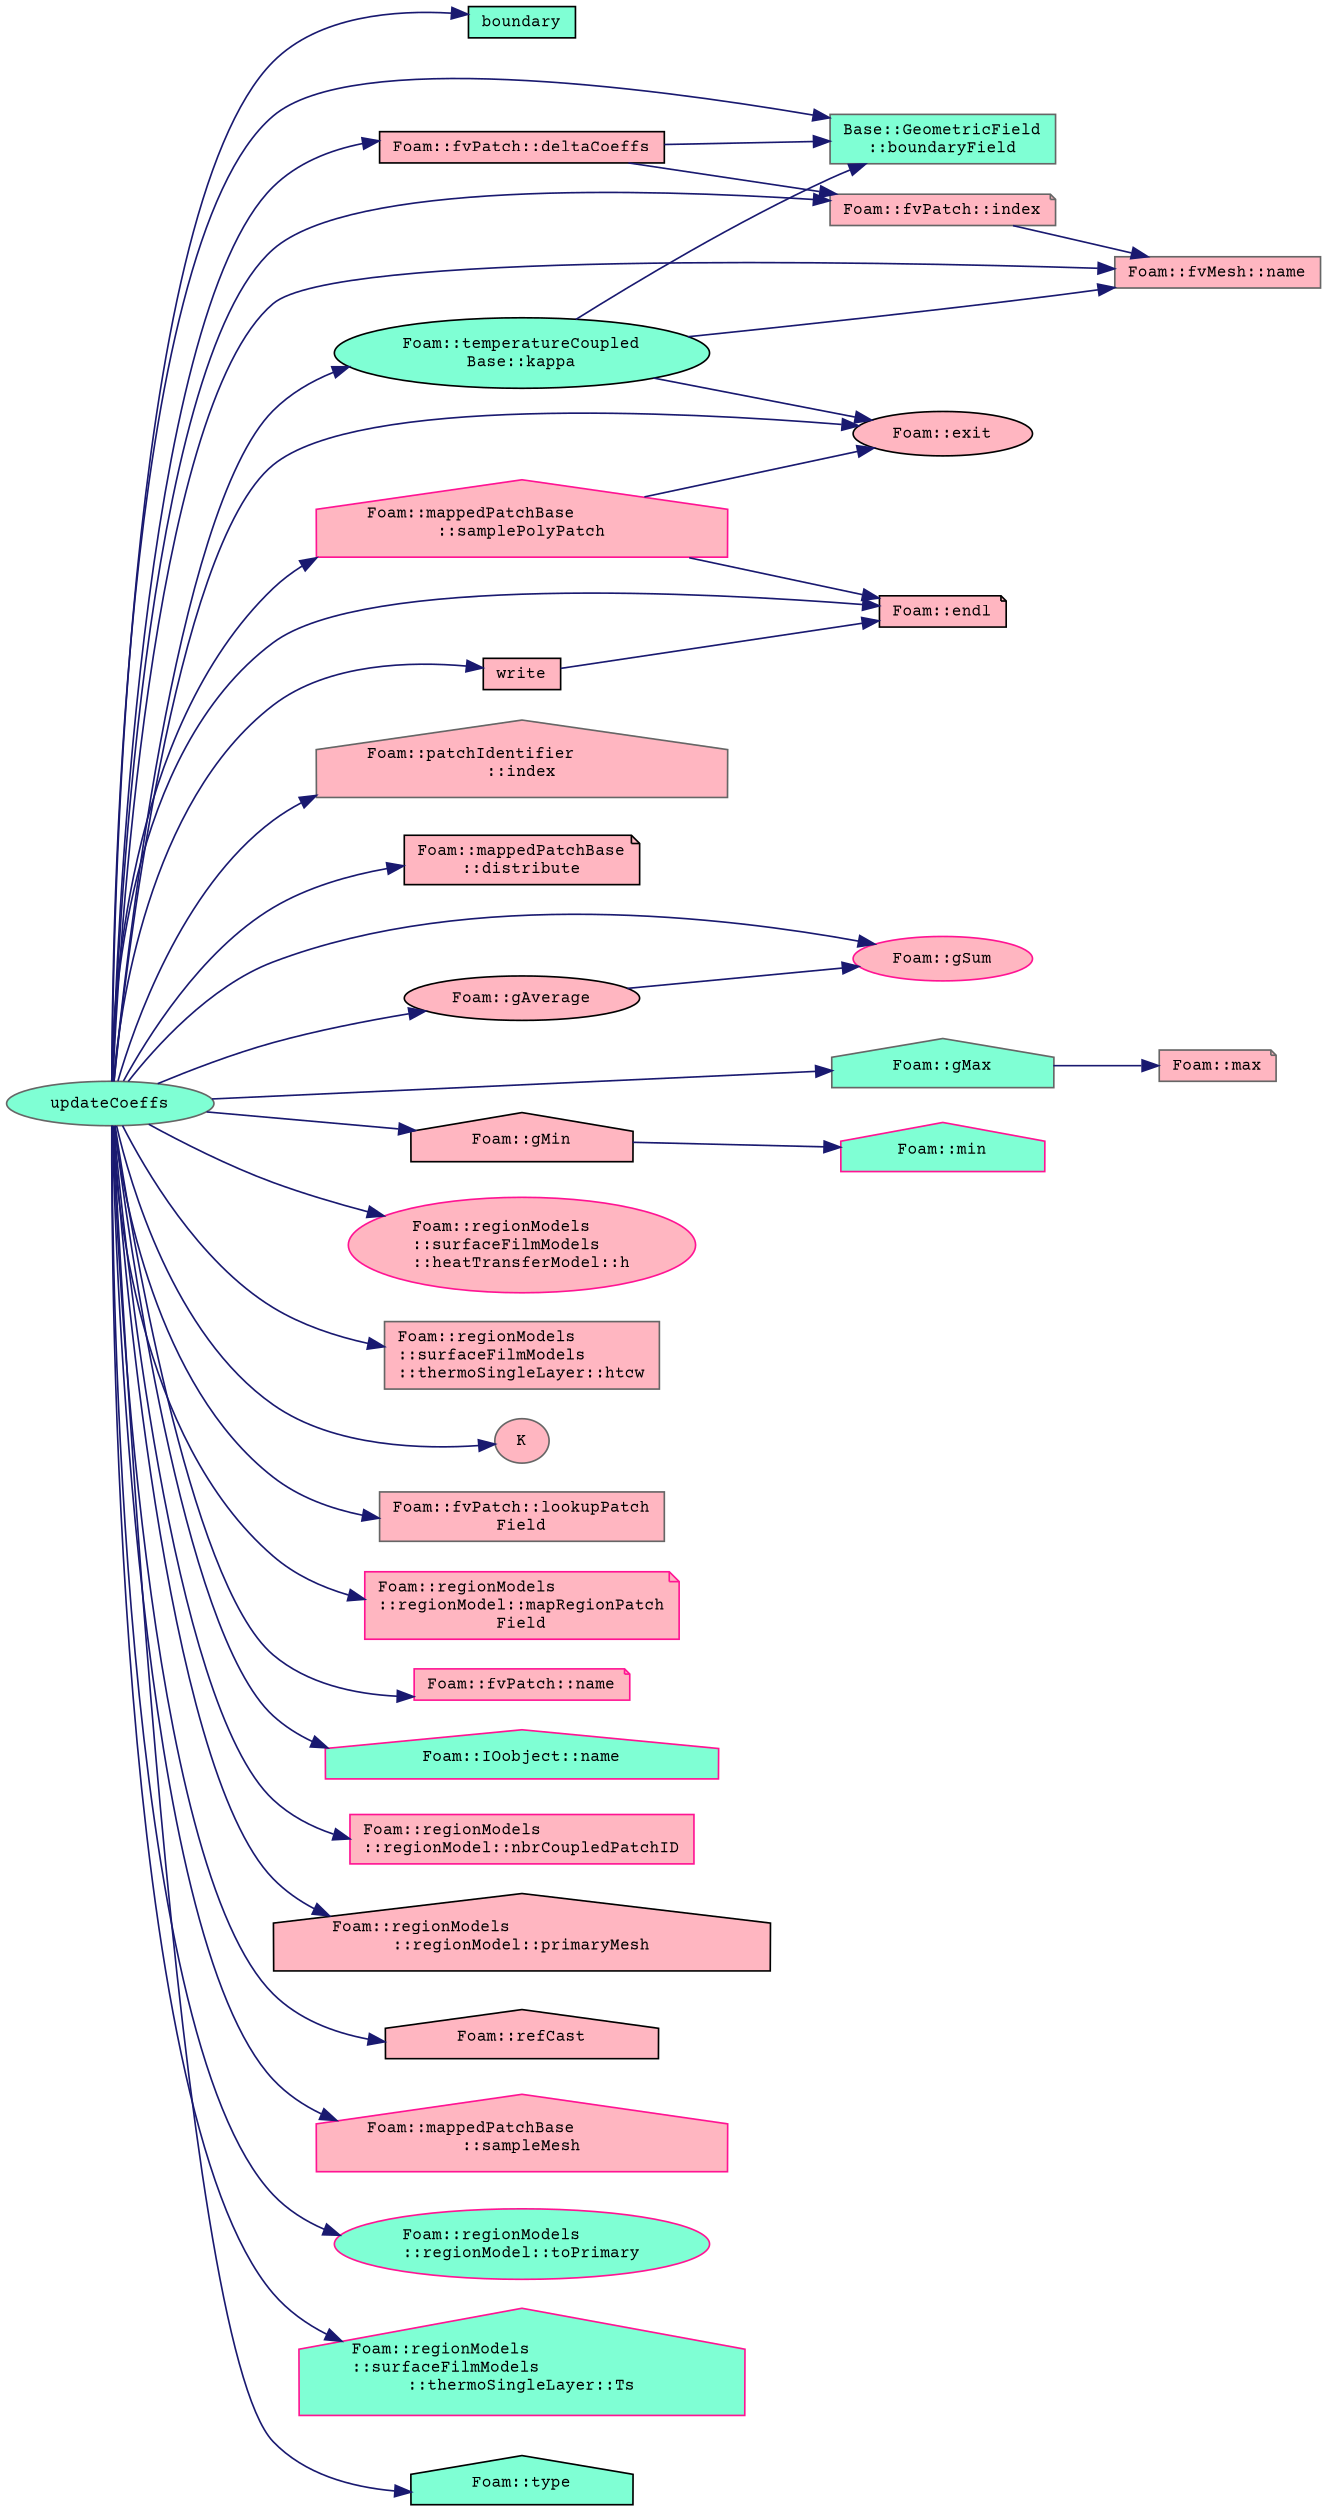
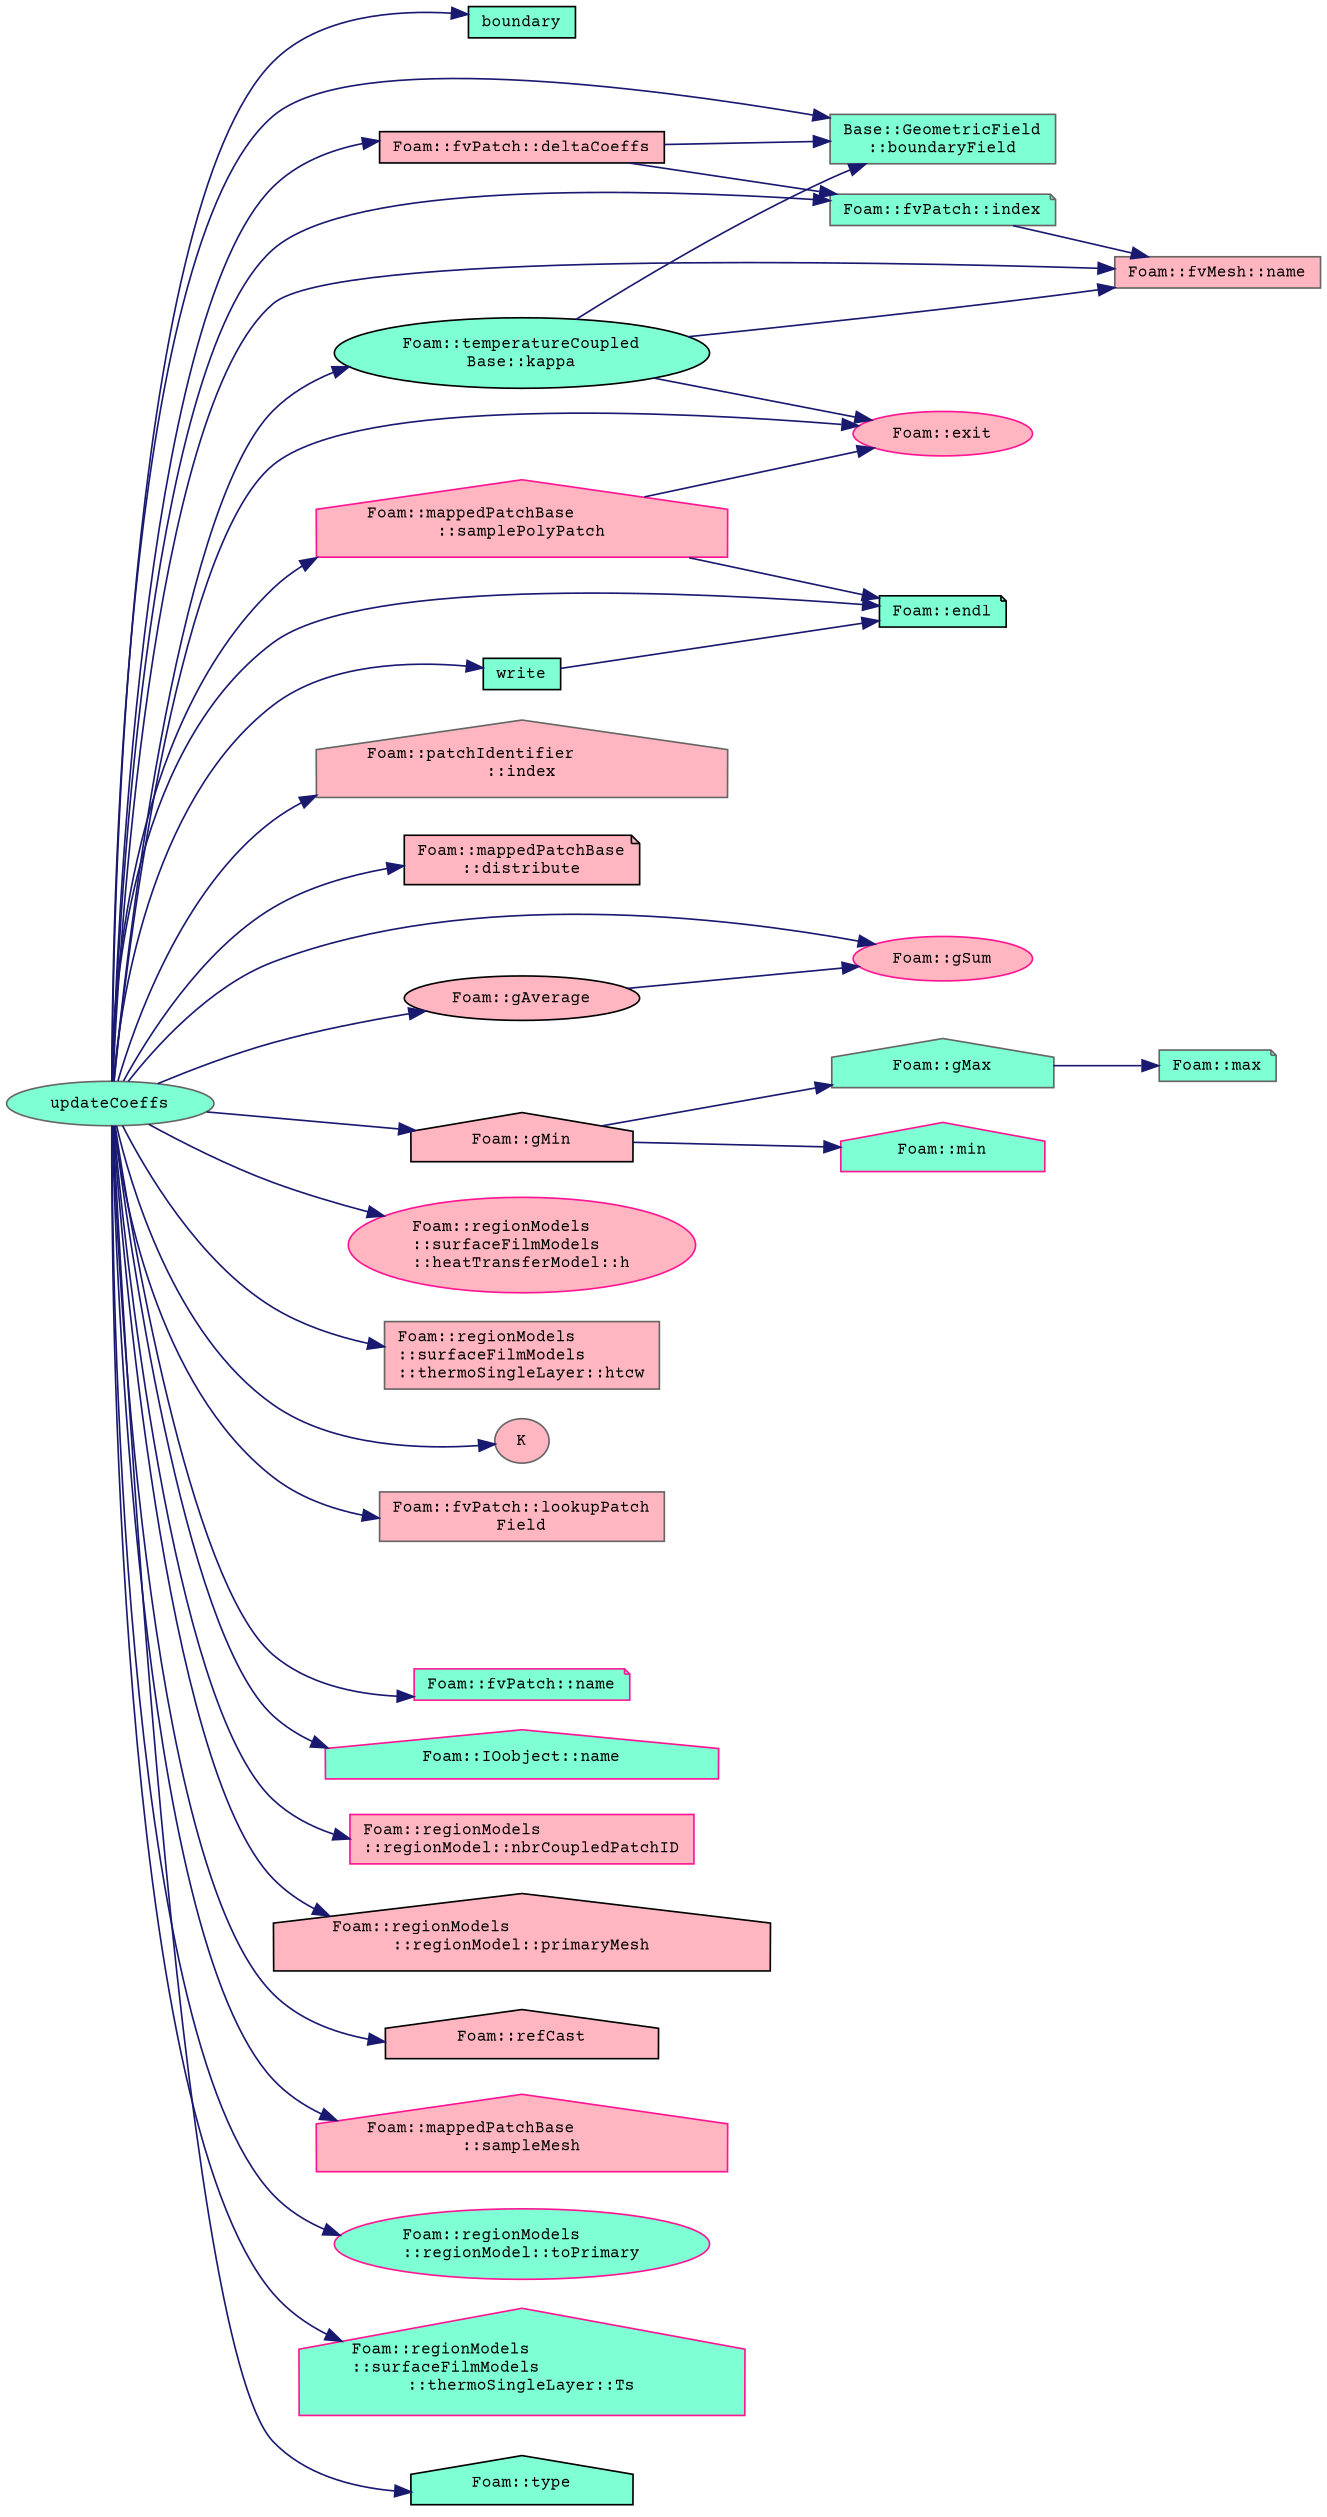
(943, 210) -> (943, 210)
(943, 434) -> (943, 434)
(943, 611) -> (943, 611)
(522, 674) -> (522, 674)
(1218, 1066) -> (1218, 1066)
(514, 1085) -> (709, 1107)
(522, 1605) -> none
(522, 1684) -> (522, 1684)
